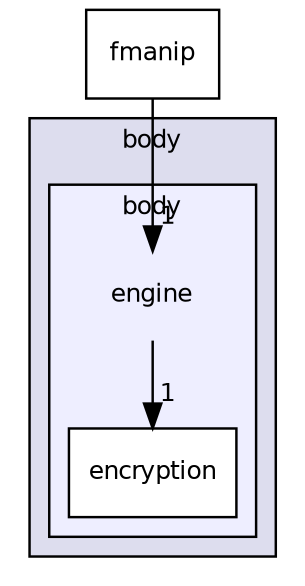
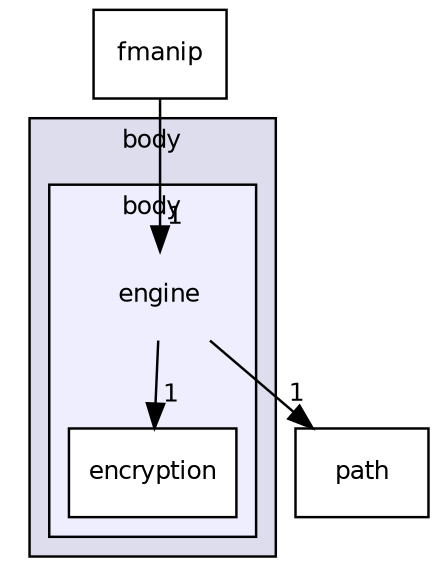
none -> (362, 473)
